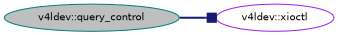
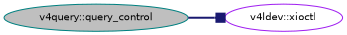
(92, 18) -> (96, 18)
